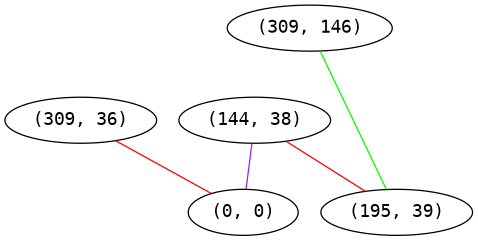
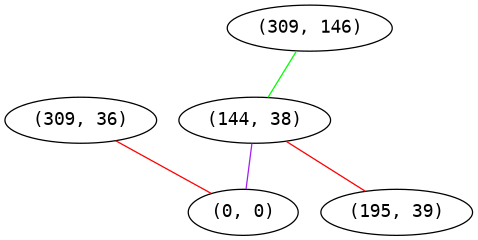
(353, 120) -> (282, 74)
